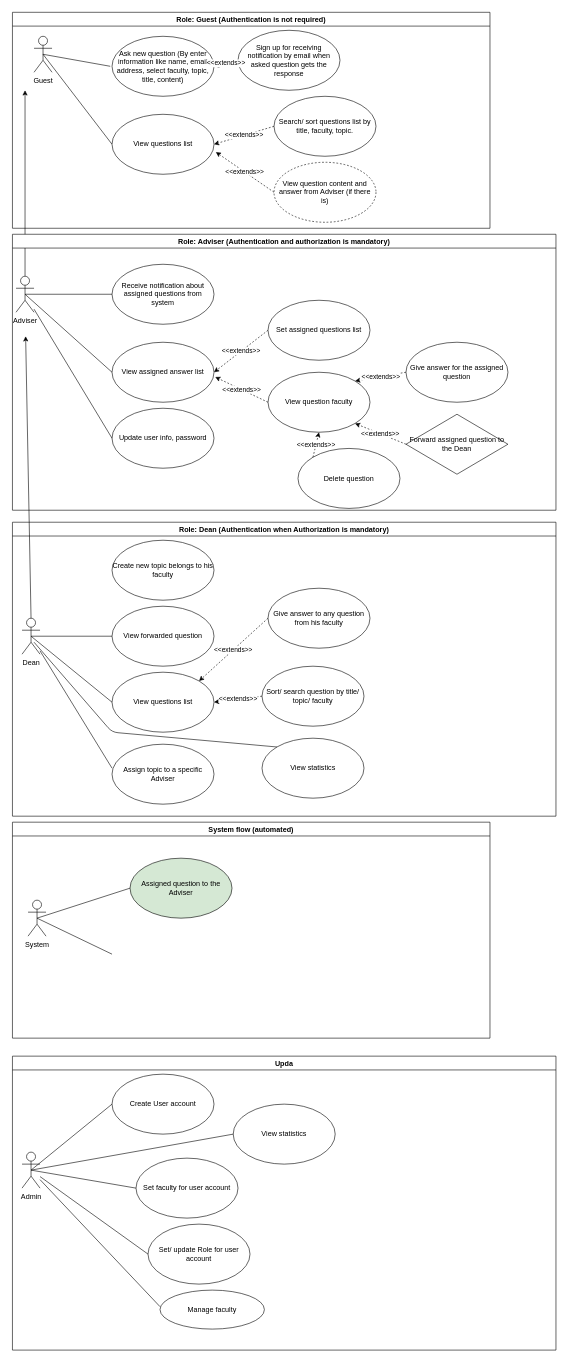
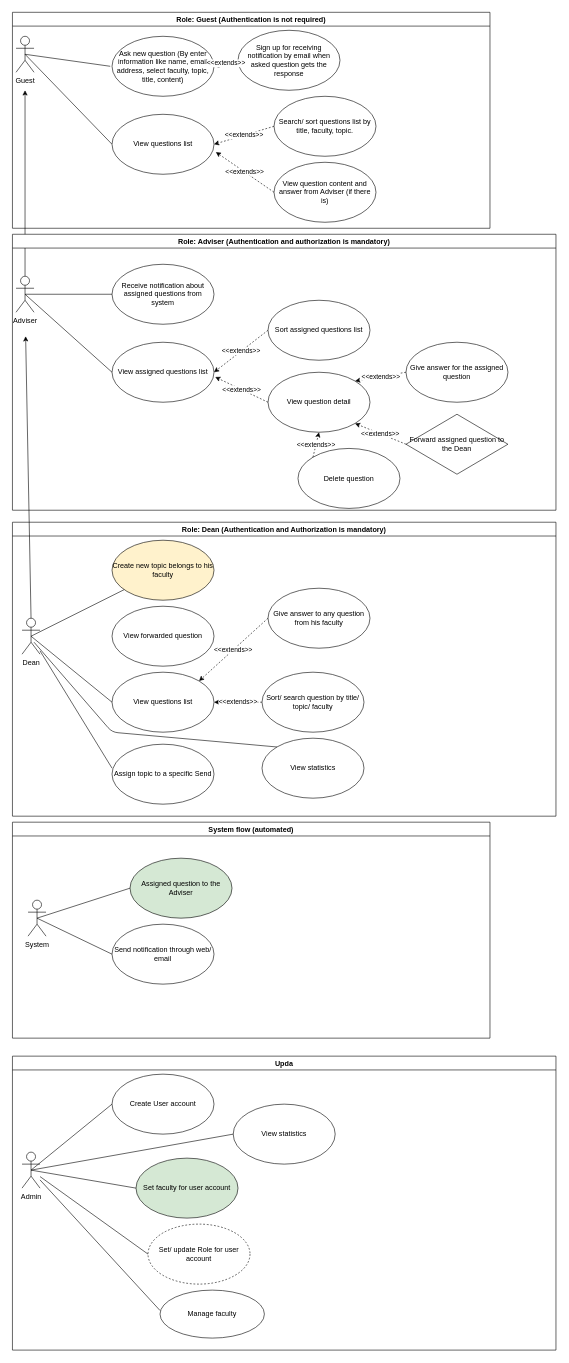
(43, 54) -> (25, 54)
(325, 192) -> (325, 192)
(319, 330) -> (319, 330)
(163, 372) -> (163, 372)
(73, 374) -> none
(319, 402) -> (319, 402)
(163, 438) -> none
(284, 530) -> (284, 530)
(163, 570) -> (163, 570)
(74, 636) -> (82, 611)
(313, 696) -> (313, 702)
(163, 774) -> (163, 774)
none -> (163, 954)
(187, 1188) -> (187, 1188)
(199, 1254) -> (199, 1254)
(212, 1310) -> (212, 1314)
